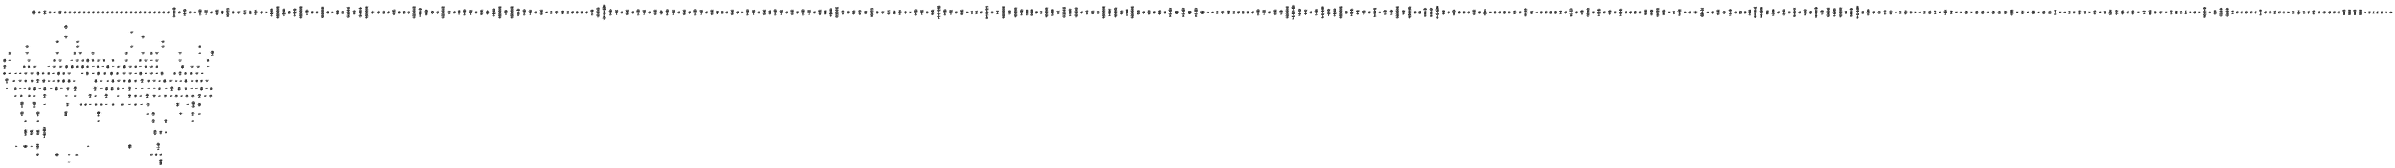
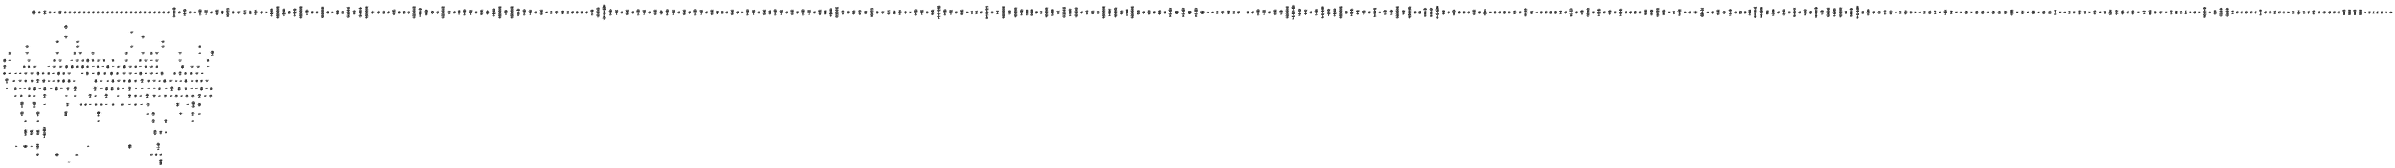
(1243, 13) -> none
(69, 155) -> none
